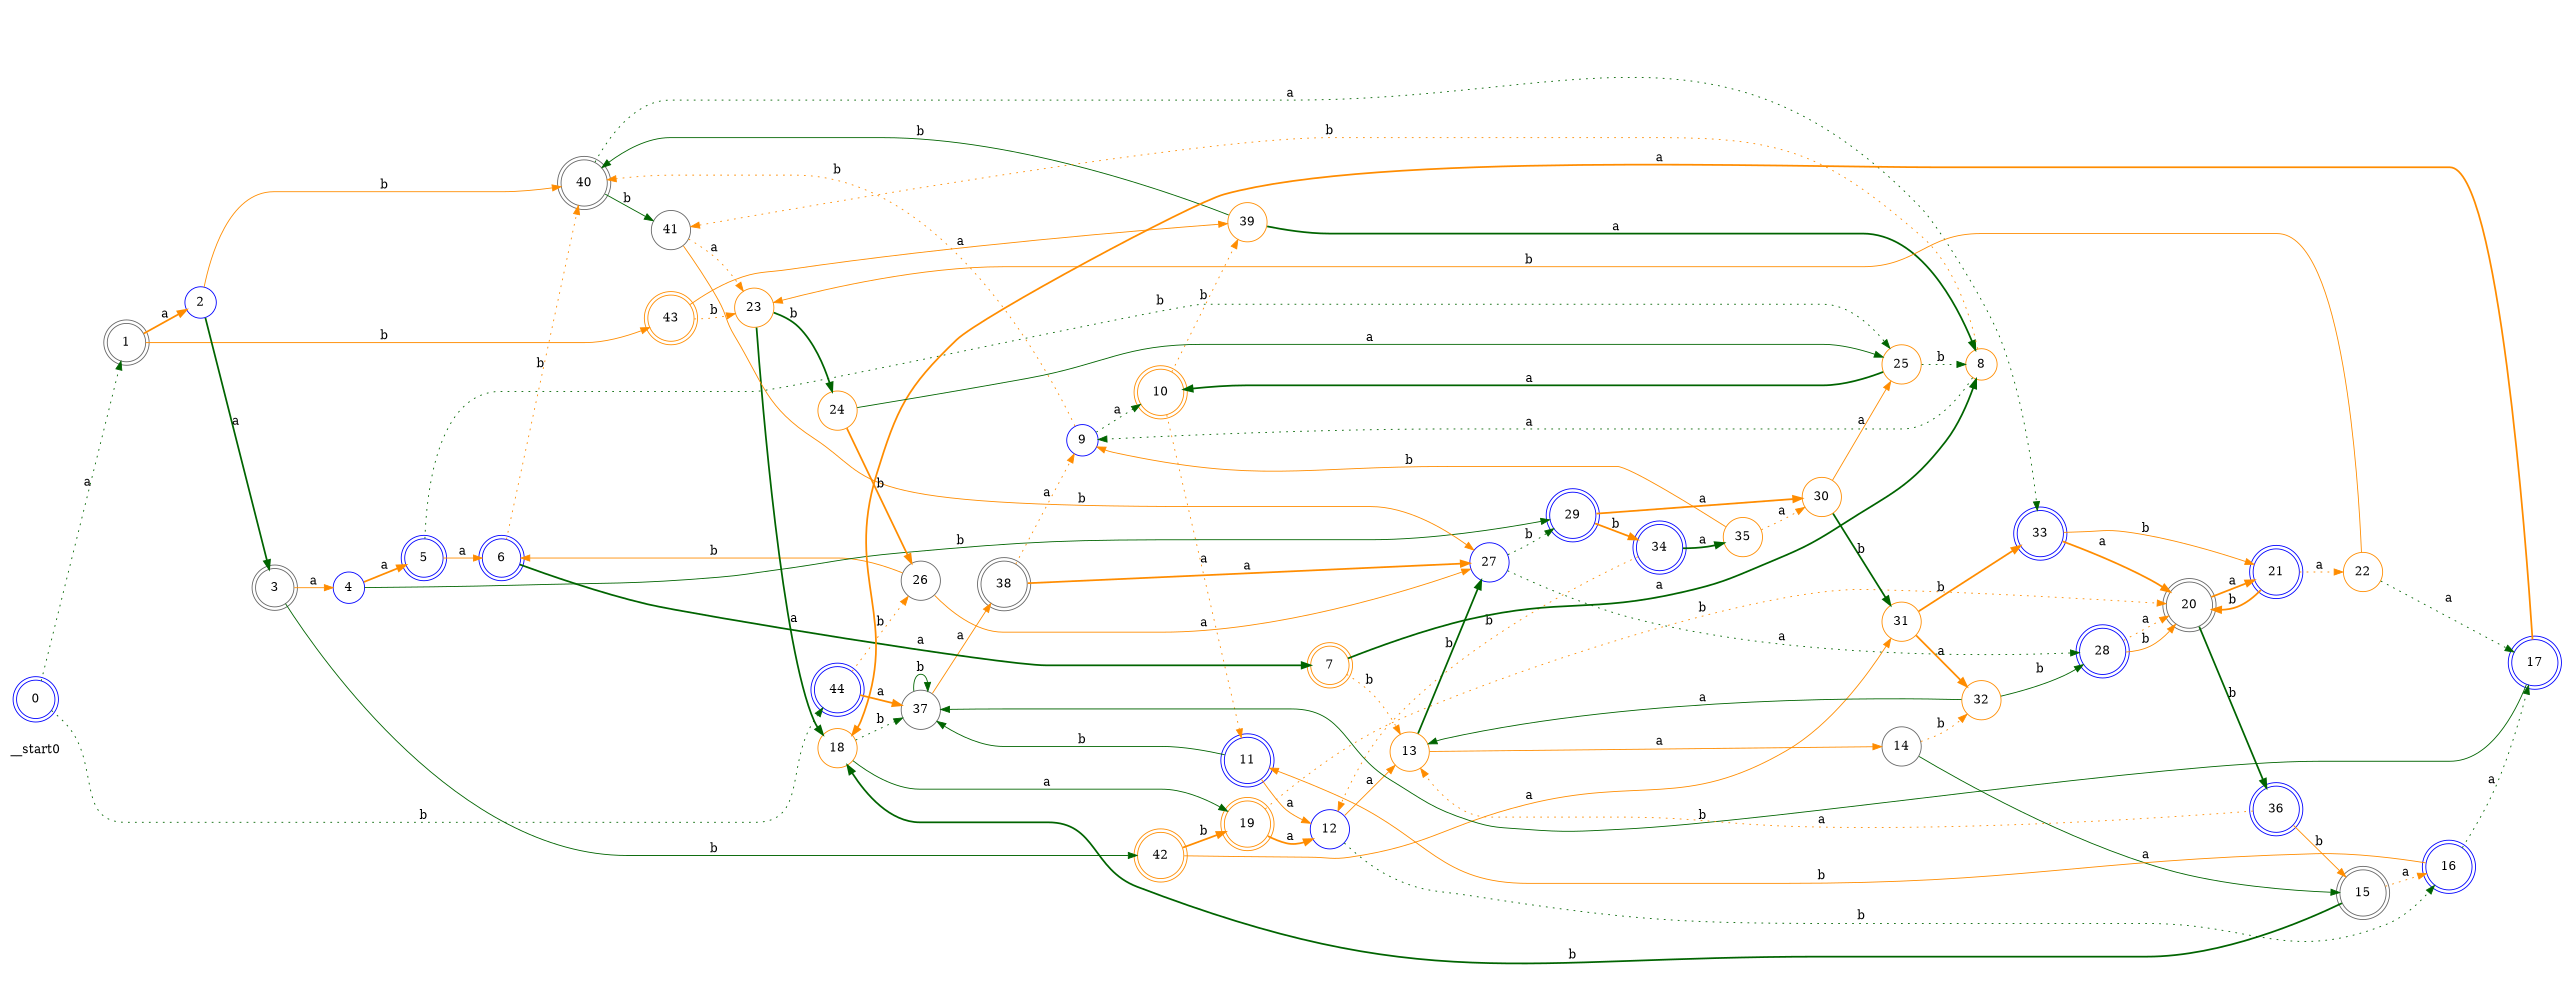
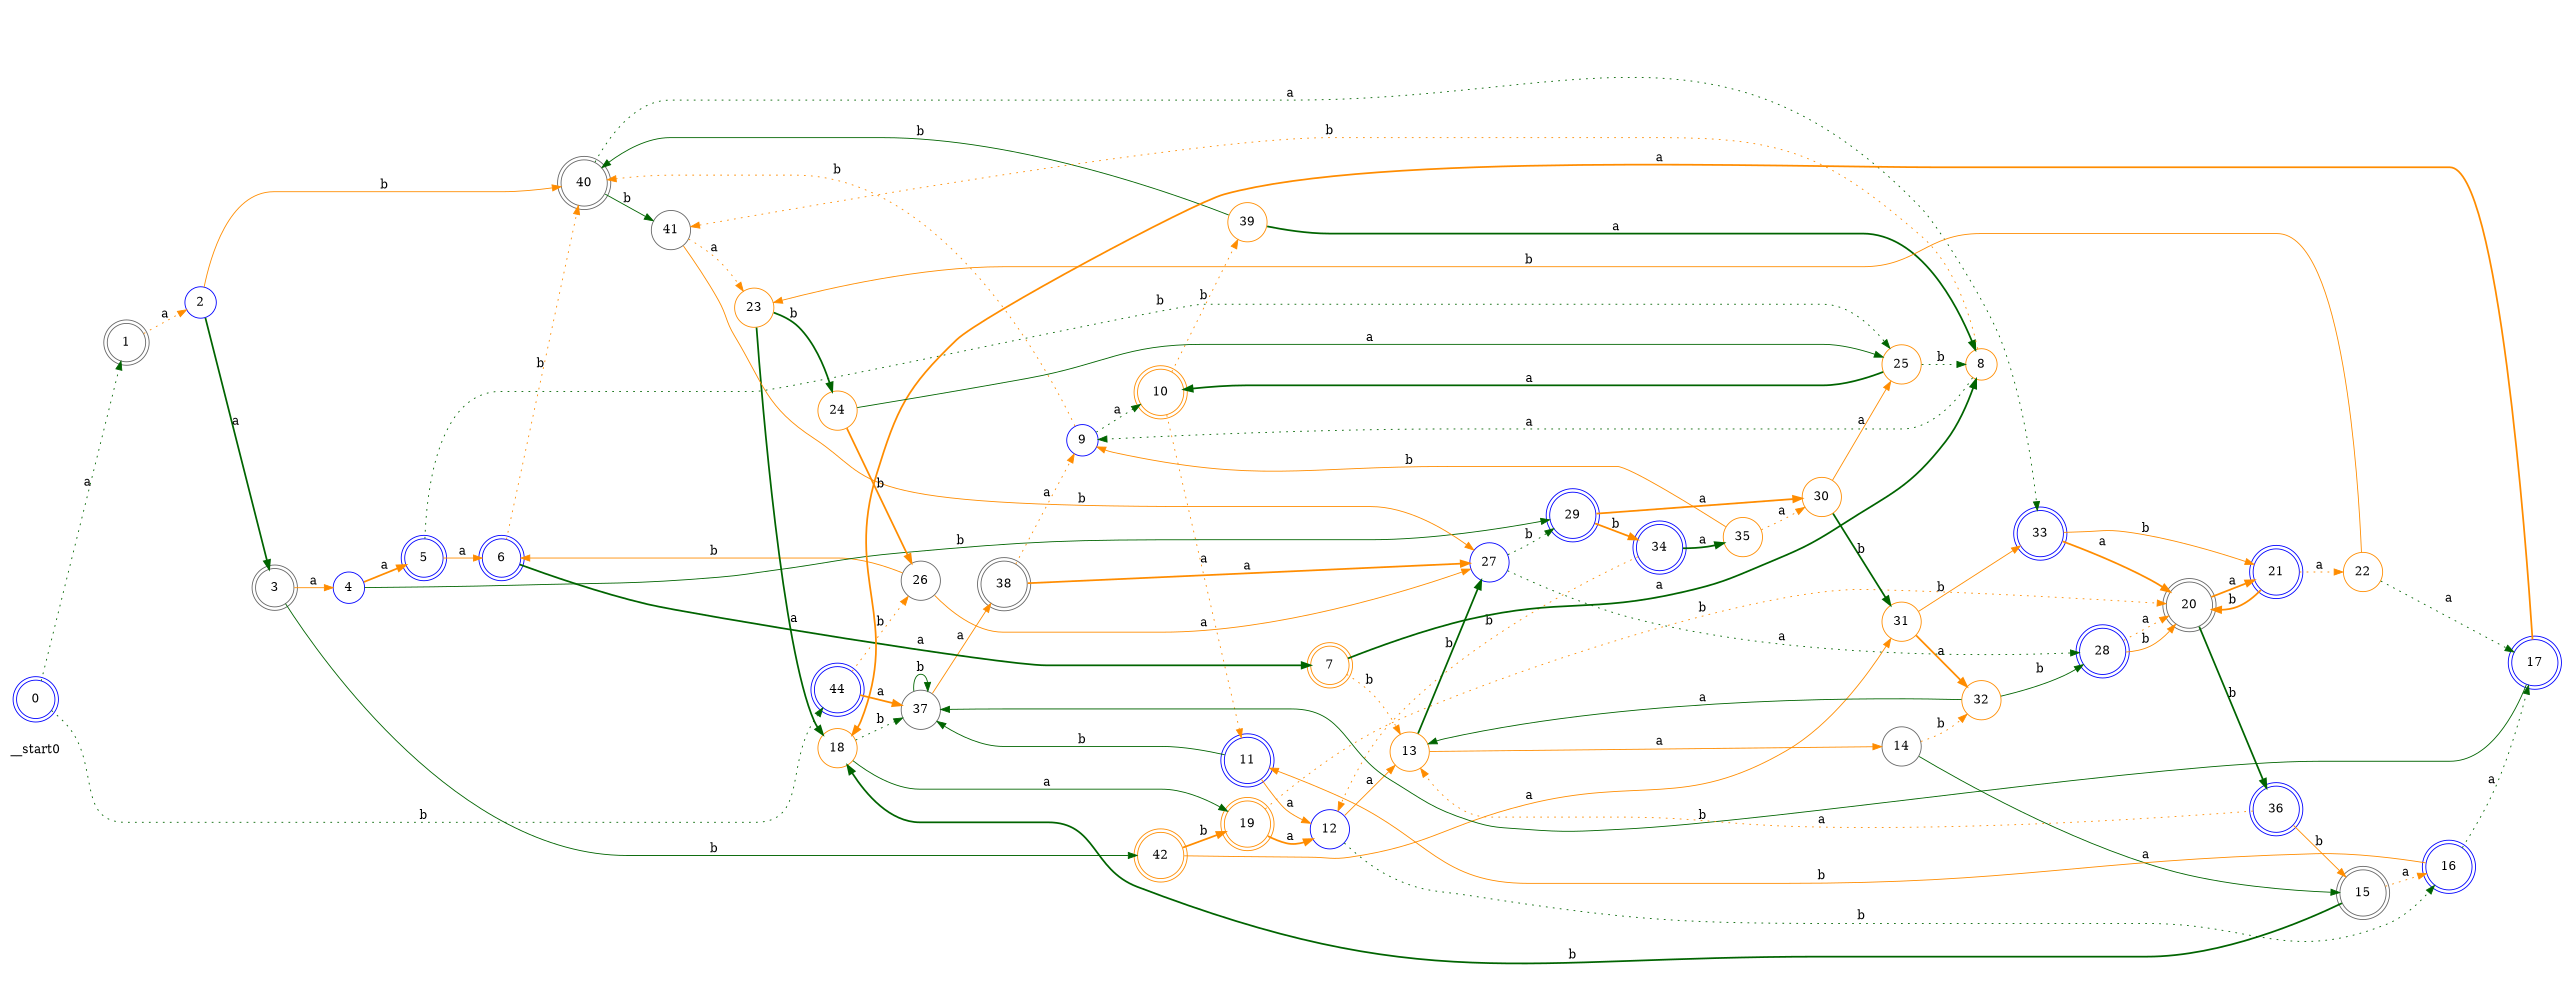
(671, 318) -> none
(161, 324) -> (161, 324)
(1966, 581) -> (1966, 581)
